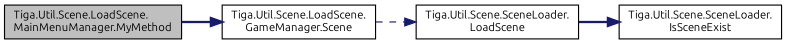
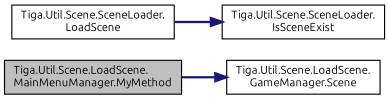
(390, 22) -> none
